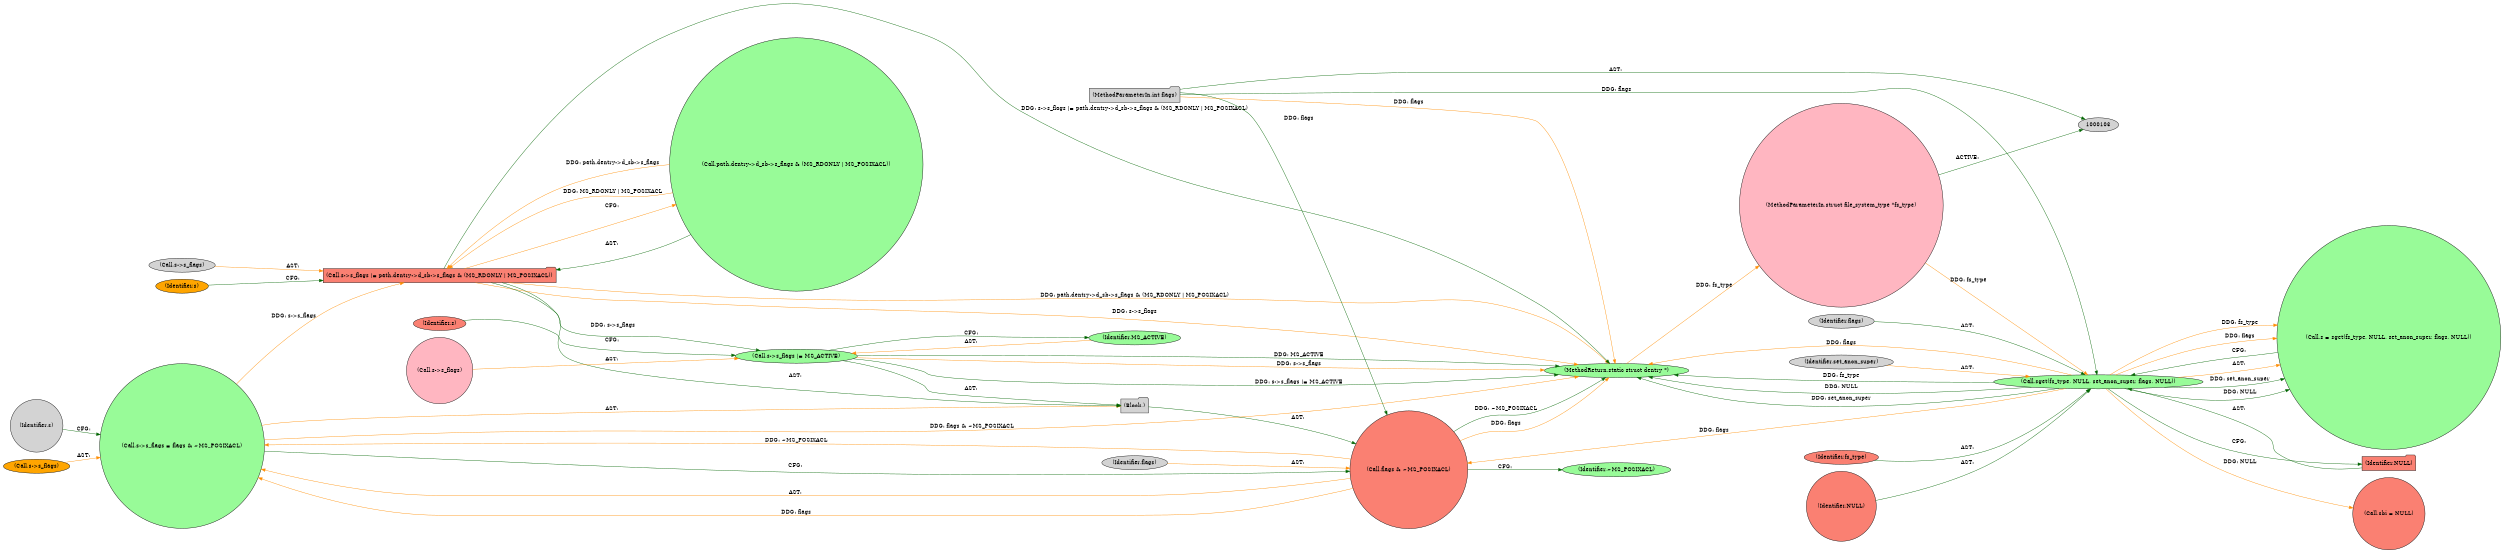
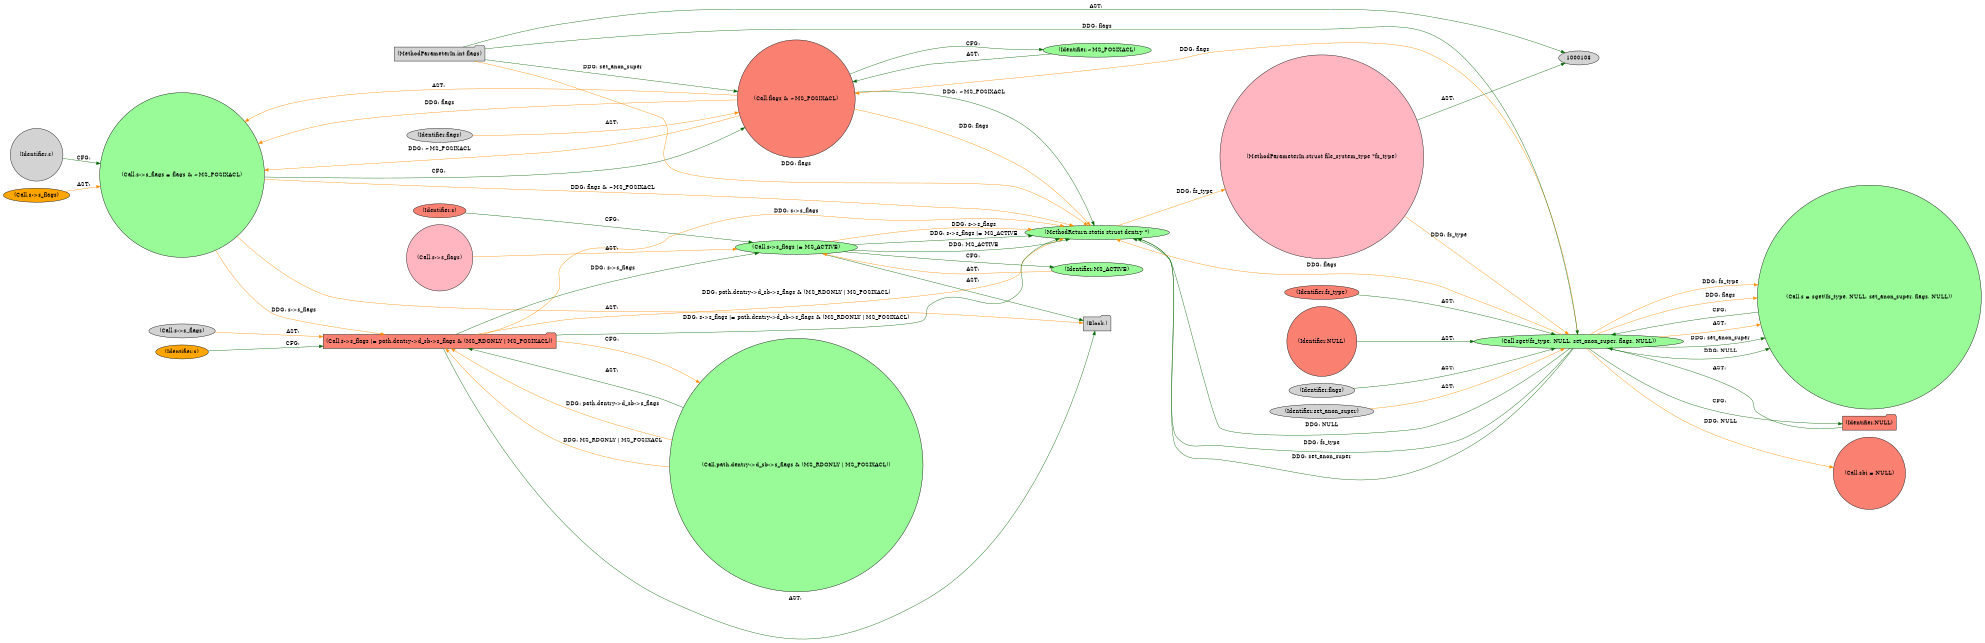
(1299, 118) -> (613, 67)
(1968, 158) -> (1449, 99)
(1251, 419) -> (953, 62)
